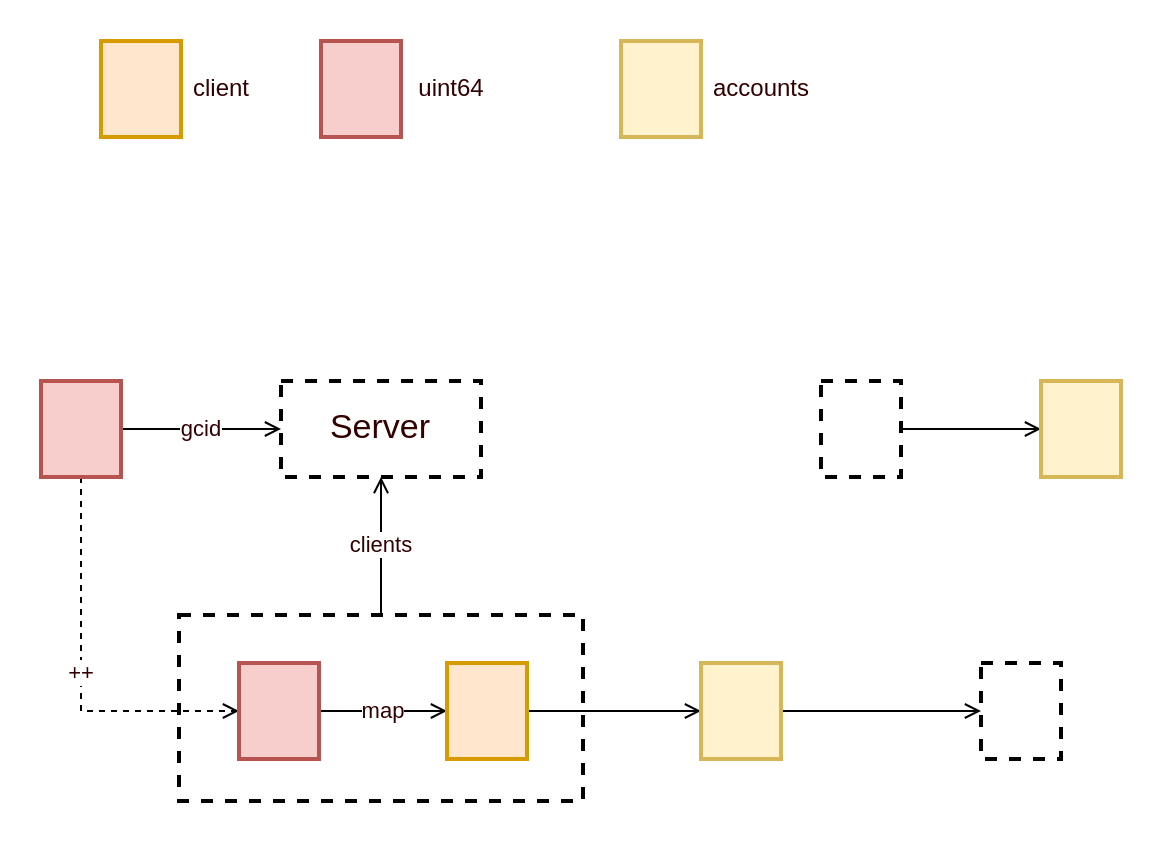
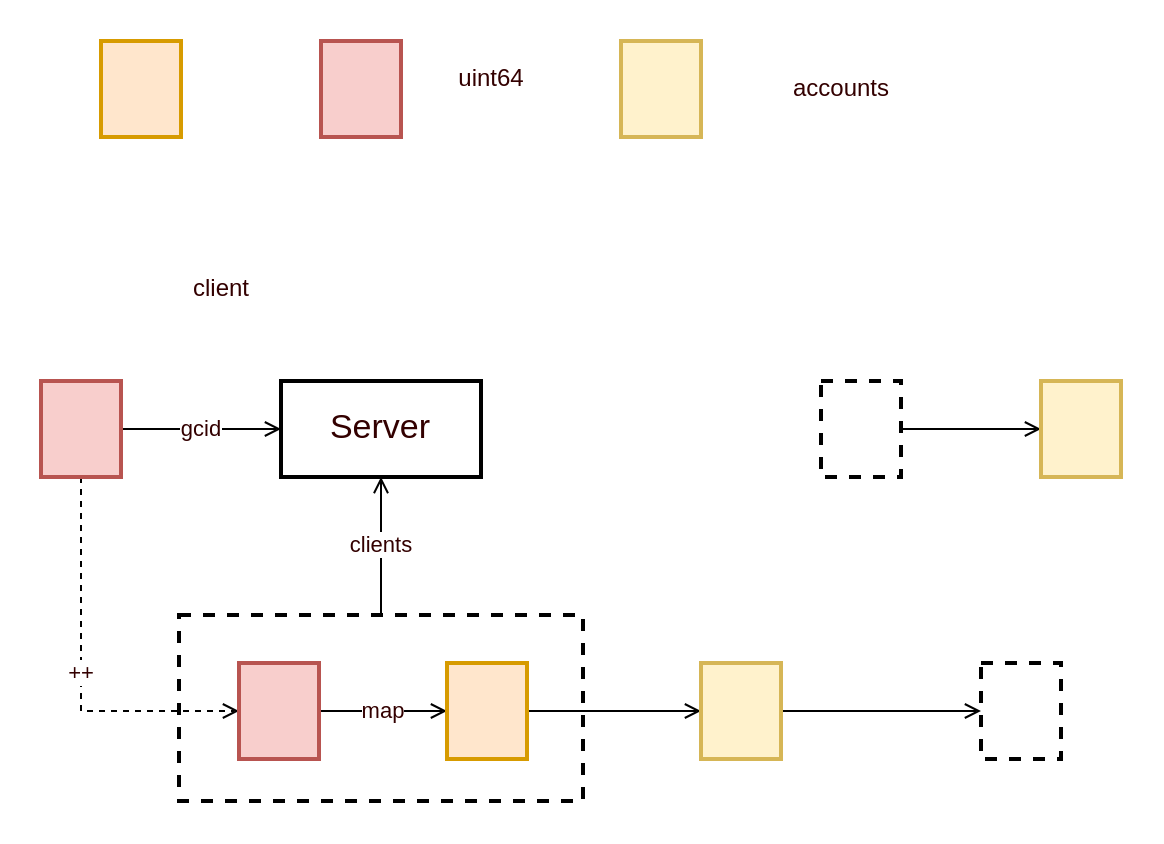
(221, 89) -> (221, 289)
(451, 89) -> (491, 79)
(761, 89) -> (841, 89)
(381, 429) -> (381, 429)
